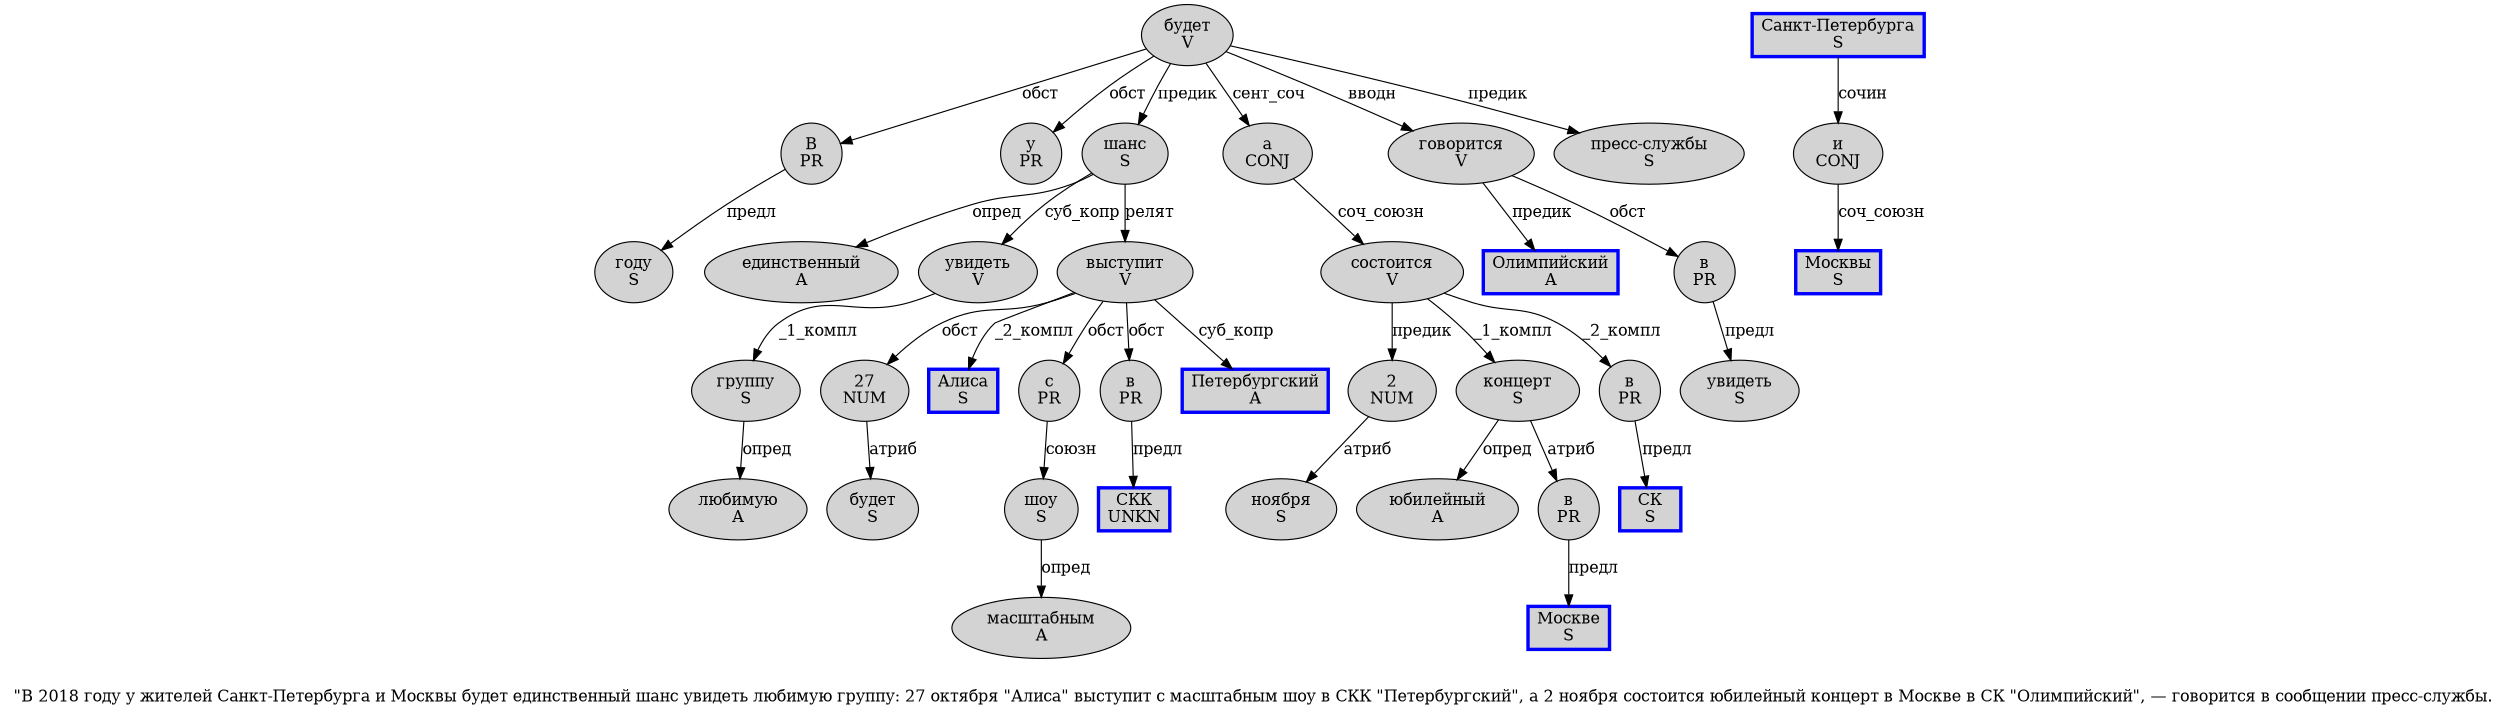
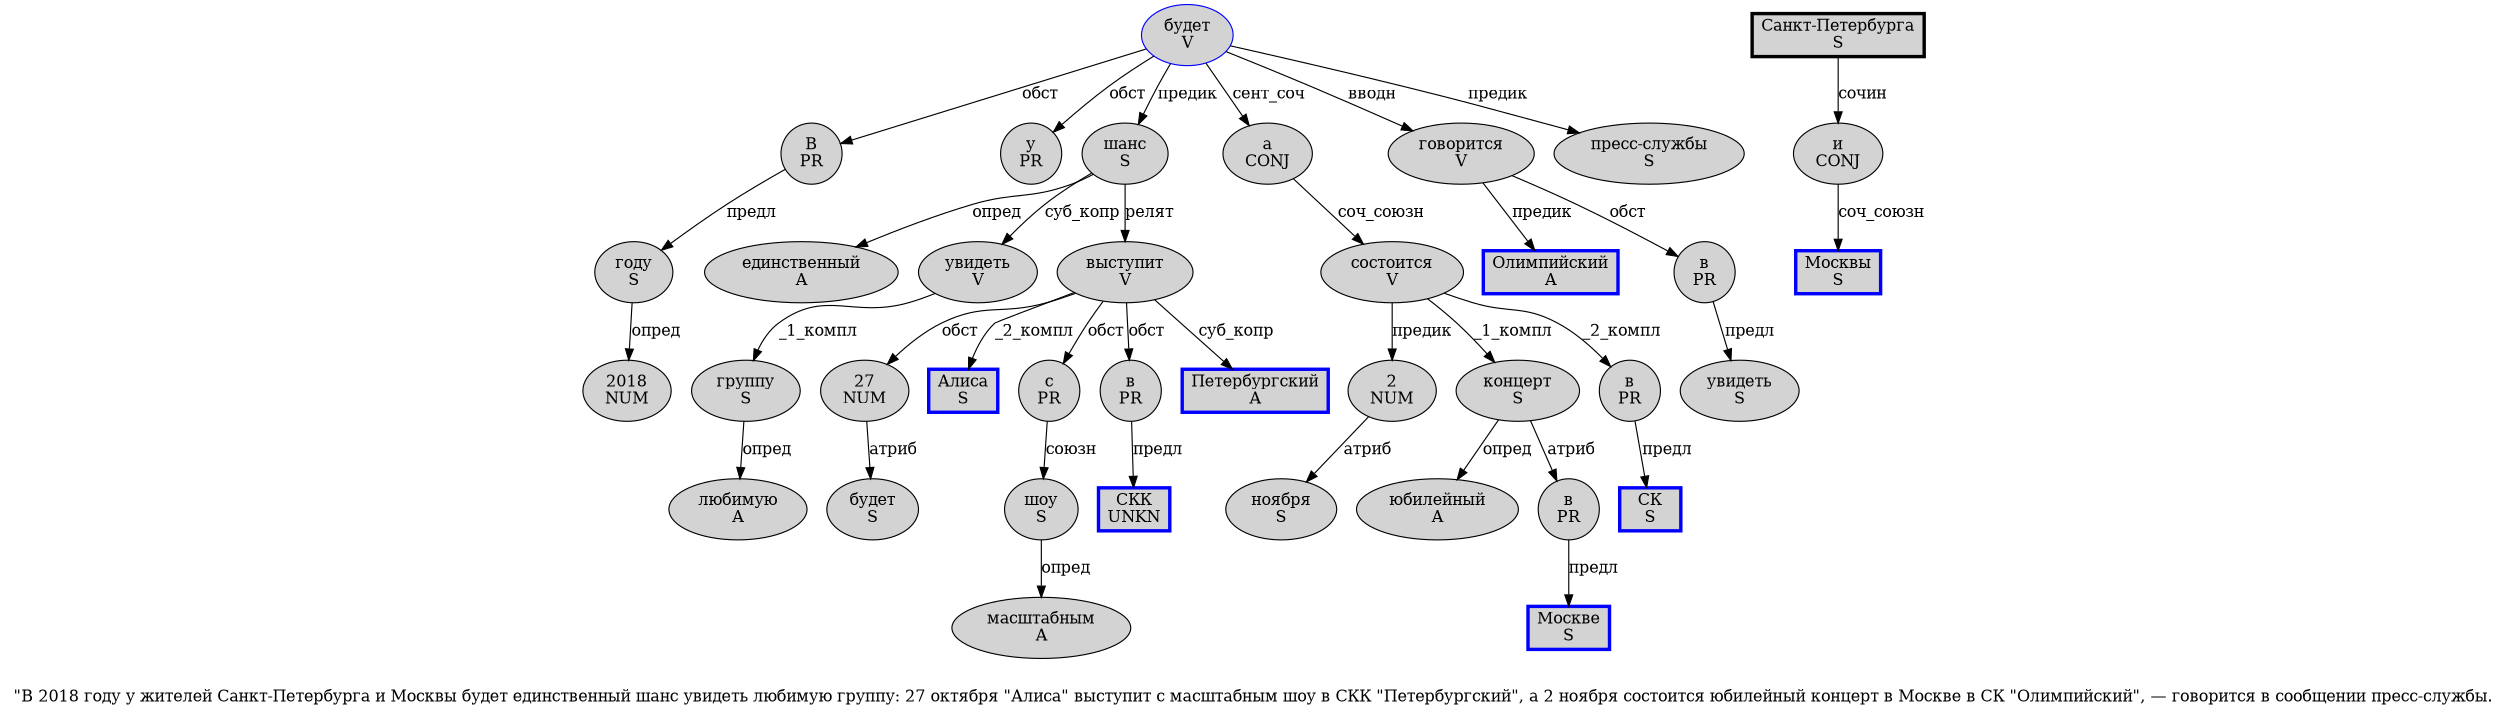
(1187, 35) -> (1187, 35)
(1838, 35) -> (1838, 35)
none -> (627, 391)
